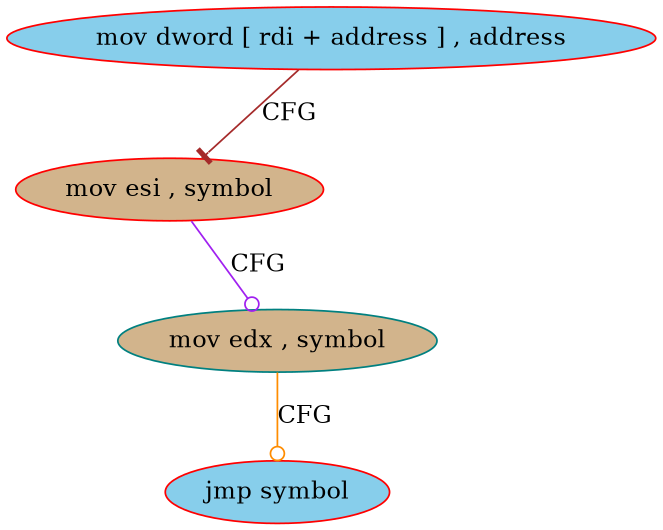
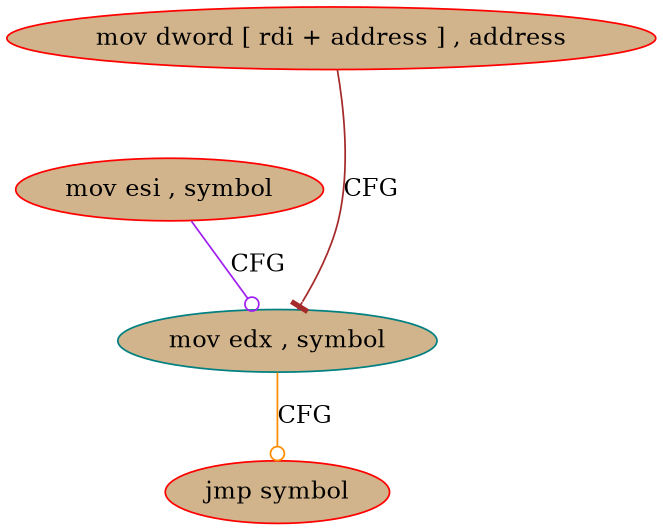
(331, 38) -> (331, 38)
(254, 111) -> (343, 190)
(277, 492) -> (277, 492)
